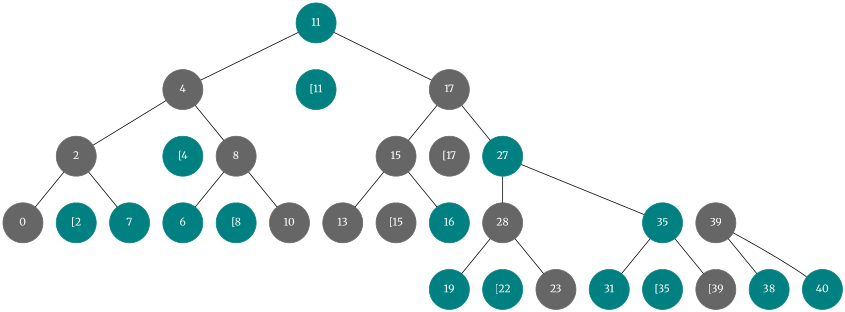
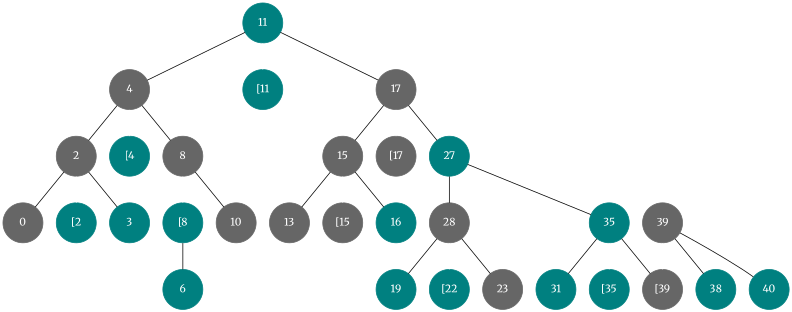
(209, 190) -> (183, 256)
(130, 223) -> (130, 223)
